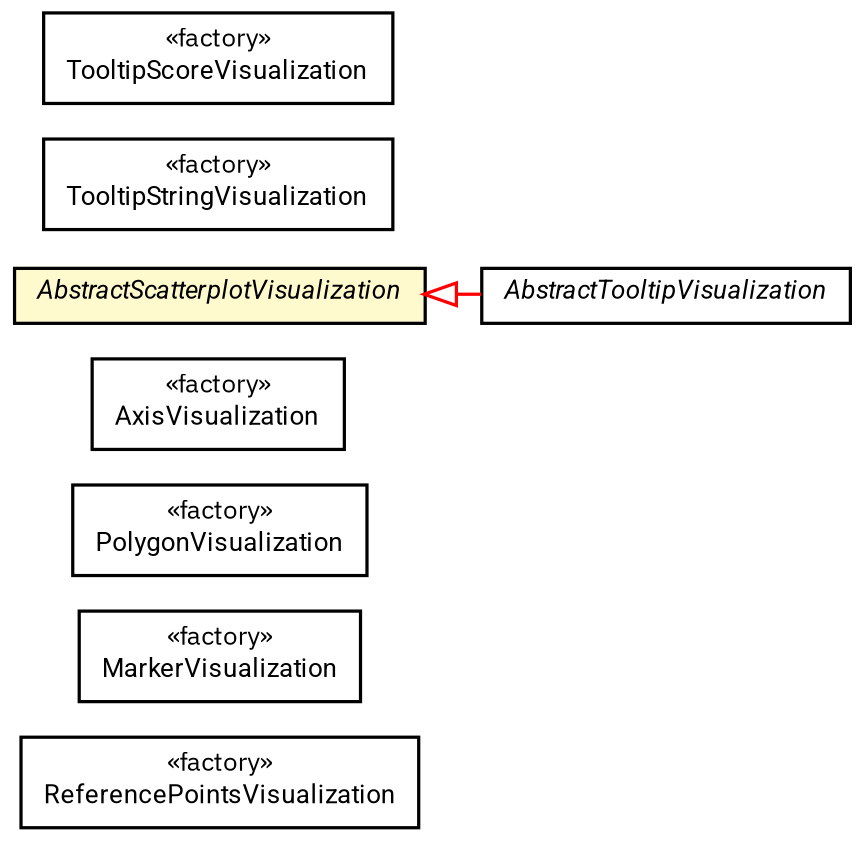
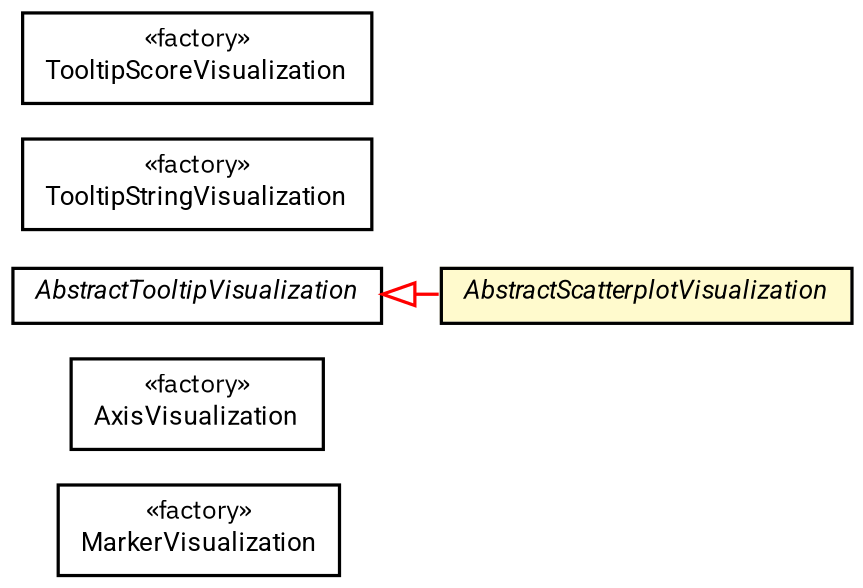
(469, 294) -> (427, 294)
(218, 530) -> none
(218, 782) -> none
